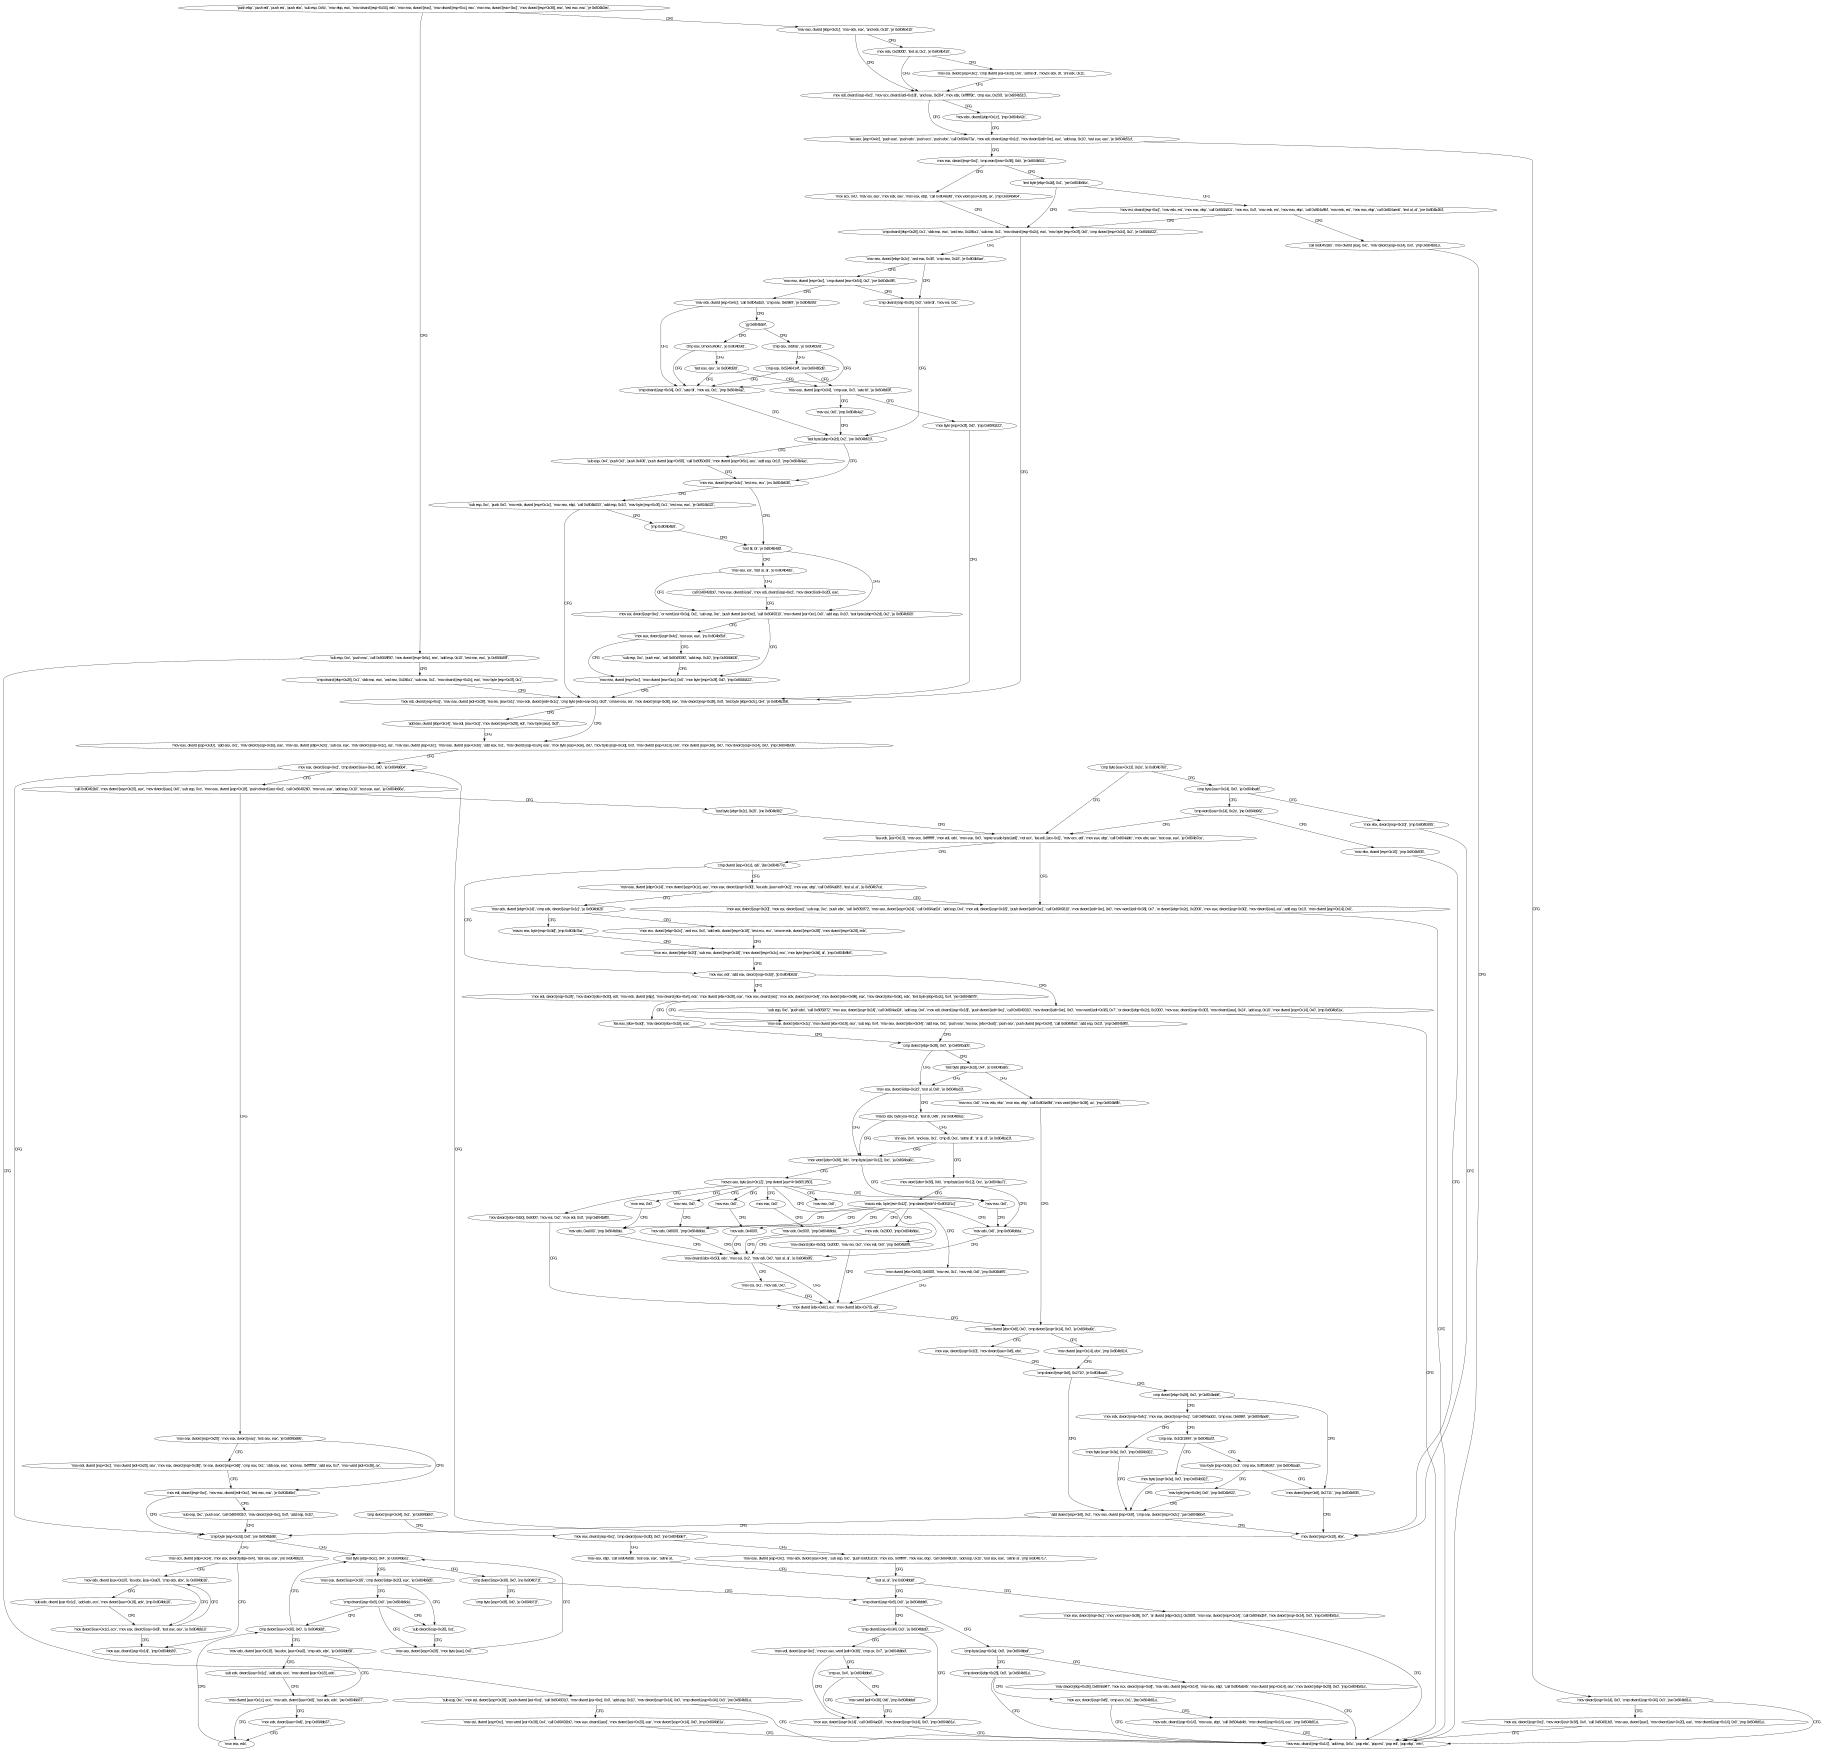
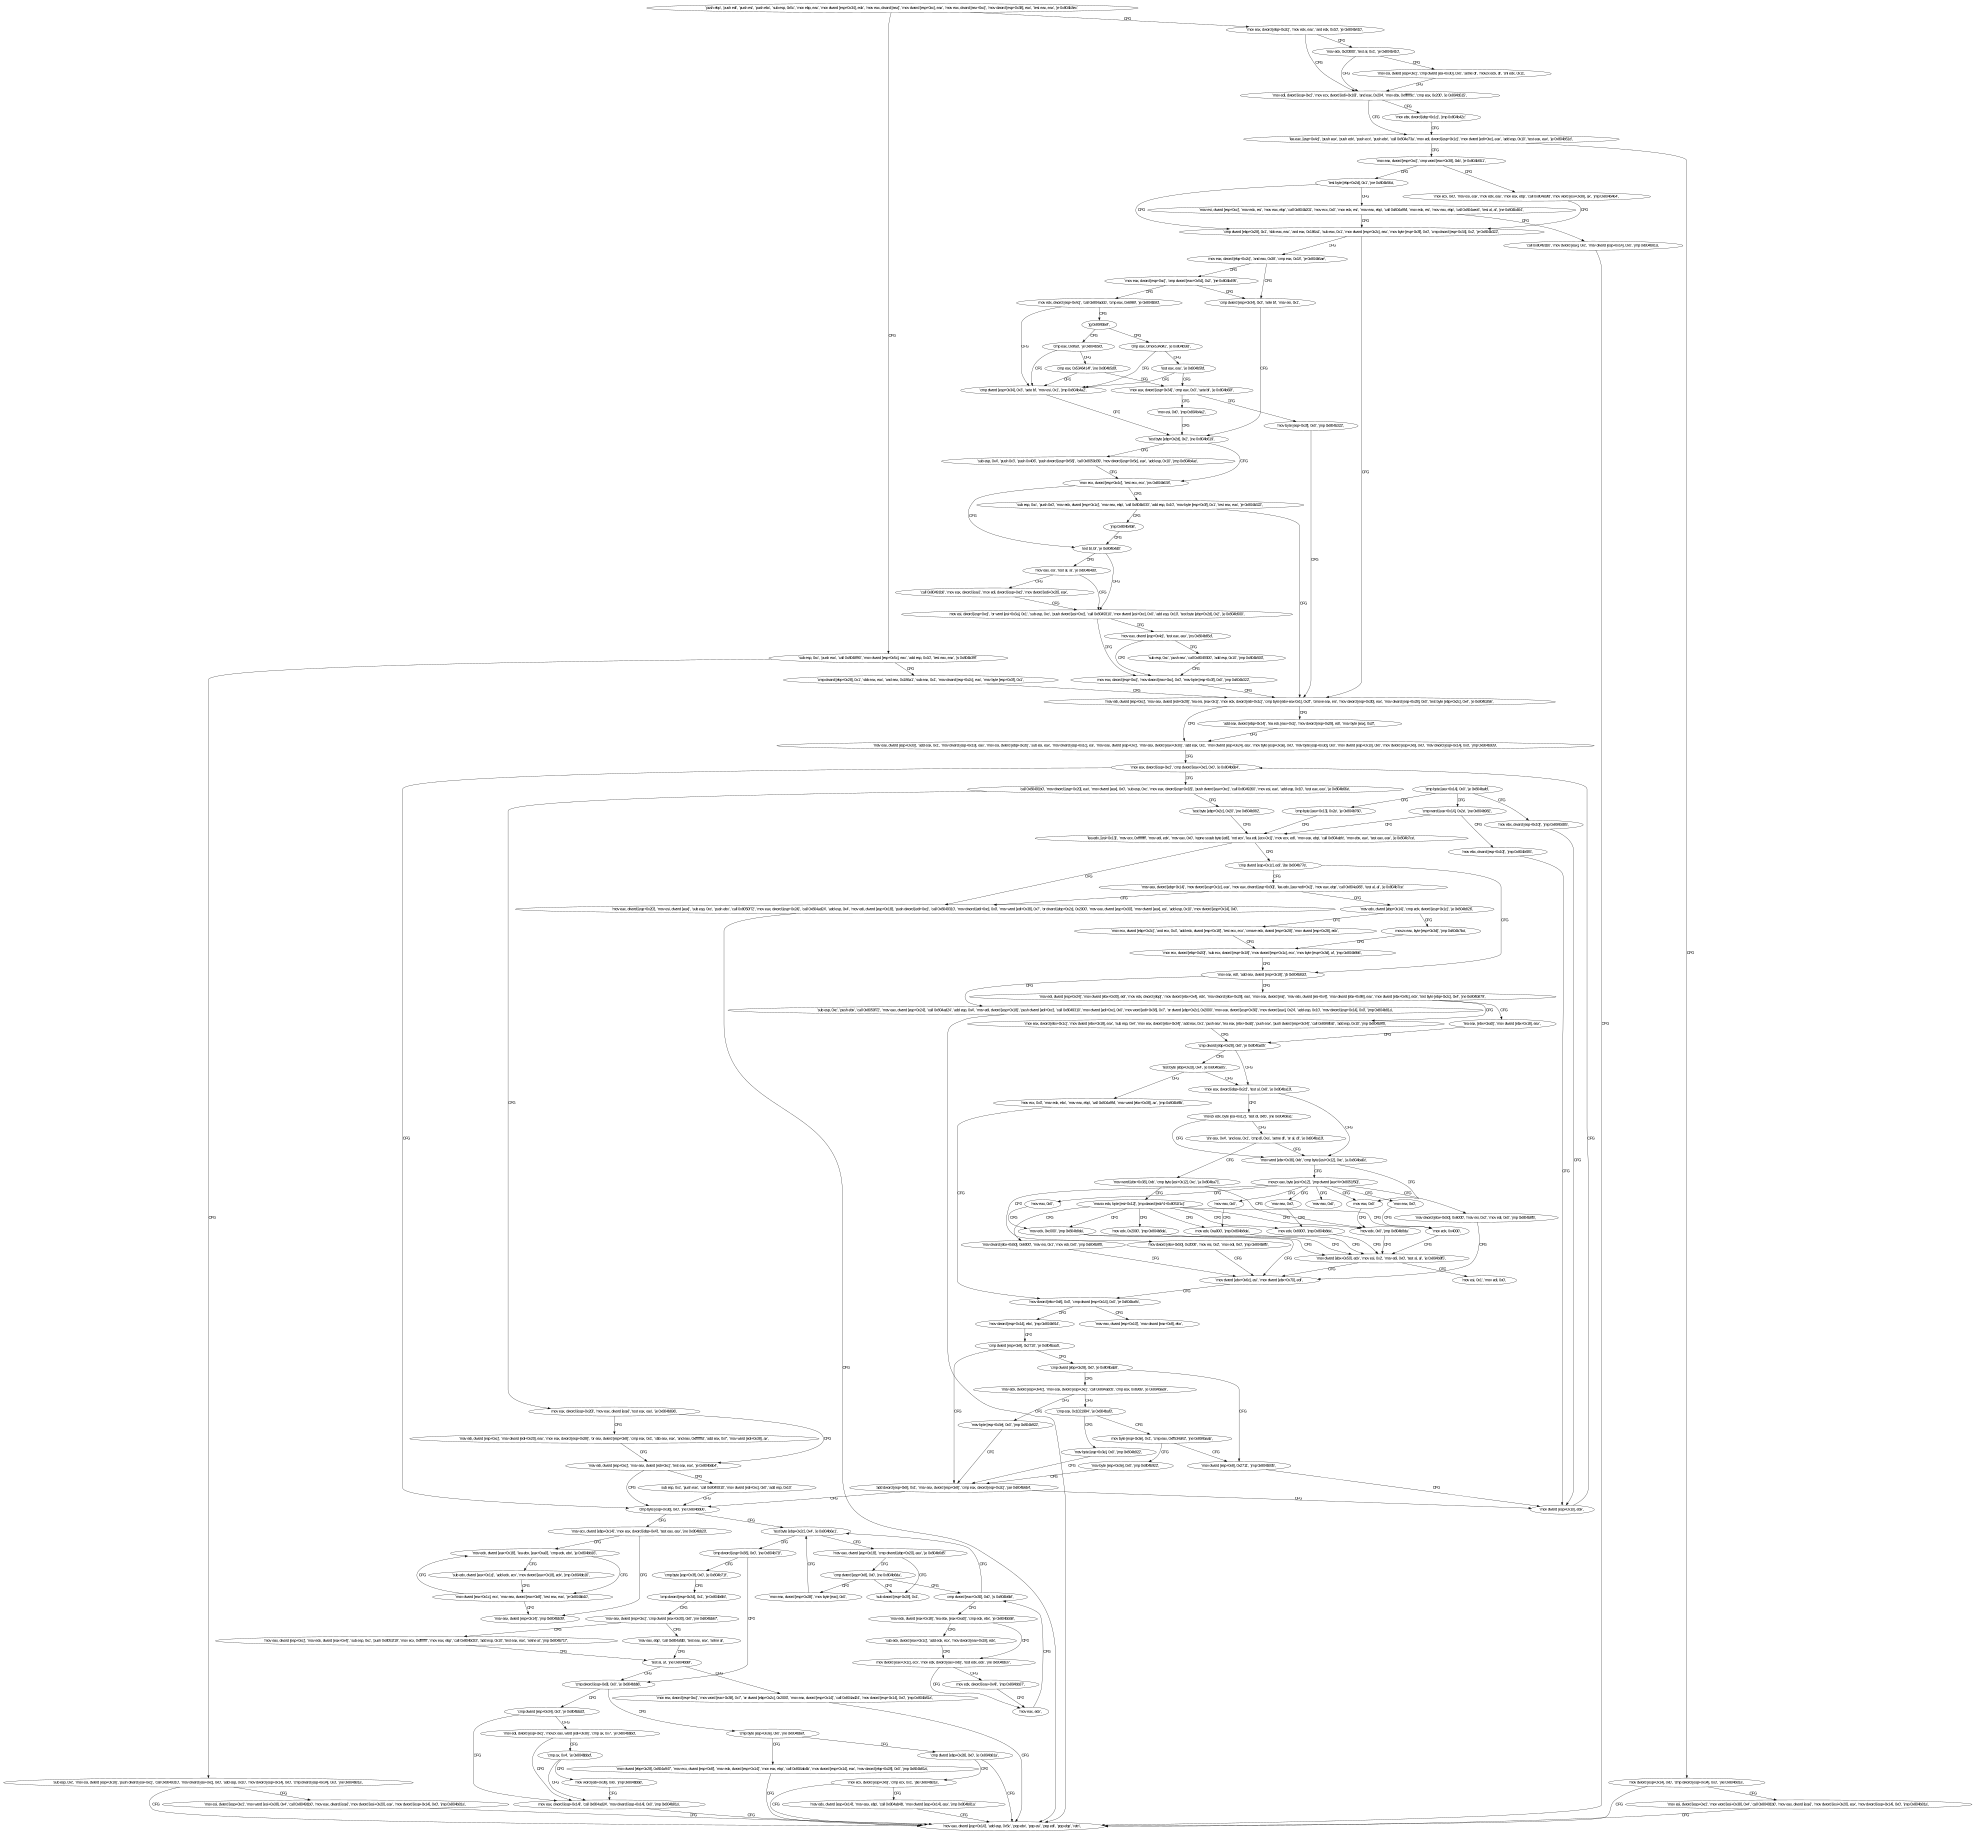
(1181, 778) -> (1395, 800)
(799, 1296) -> (1211, 1237)
(1025, 1362) -> none
none -> (695, 1585)
(434, 1639) -> none
